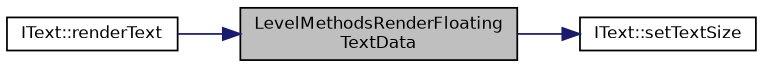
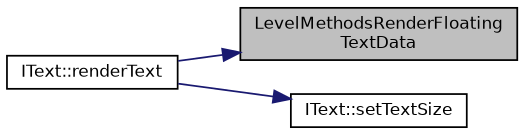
(540, 34) -> (226, 90)
